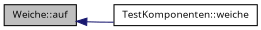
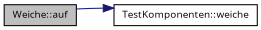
(100, 22) -> (90, 8)
